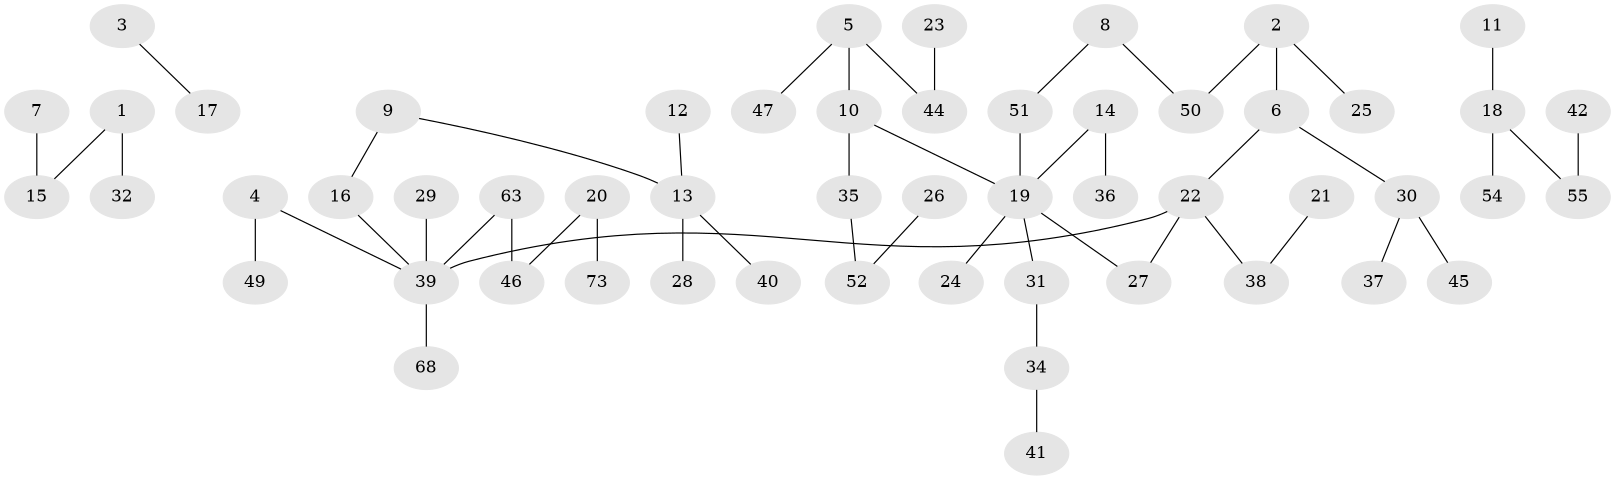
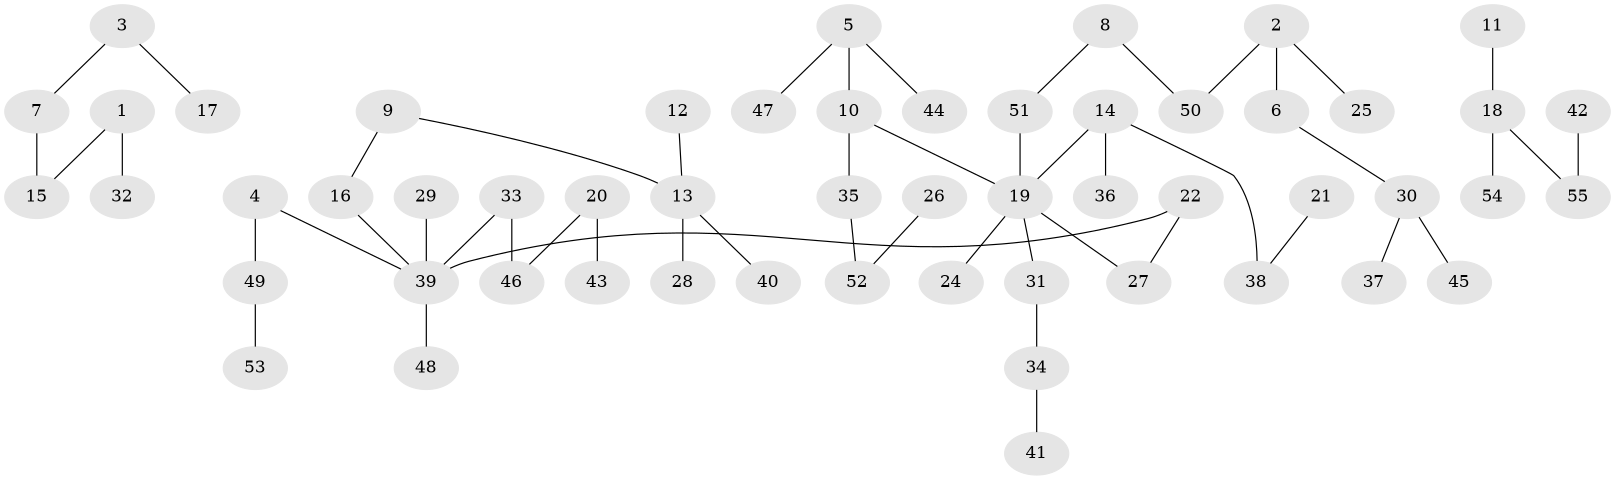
(935, 26) -> none
none -> (80, 69)
(1234, 154) -> none
(512, 197) -> (512, 197)
(1224, 240) -> (1223, 170)
(597, 283) -> (597, 283)
none -> (255, 368)
(426, 368) -> (426, 368)
